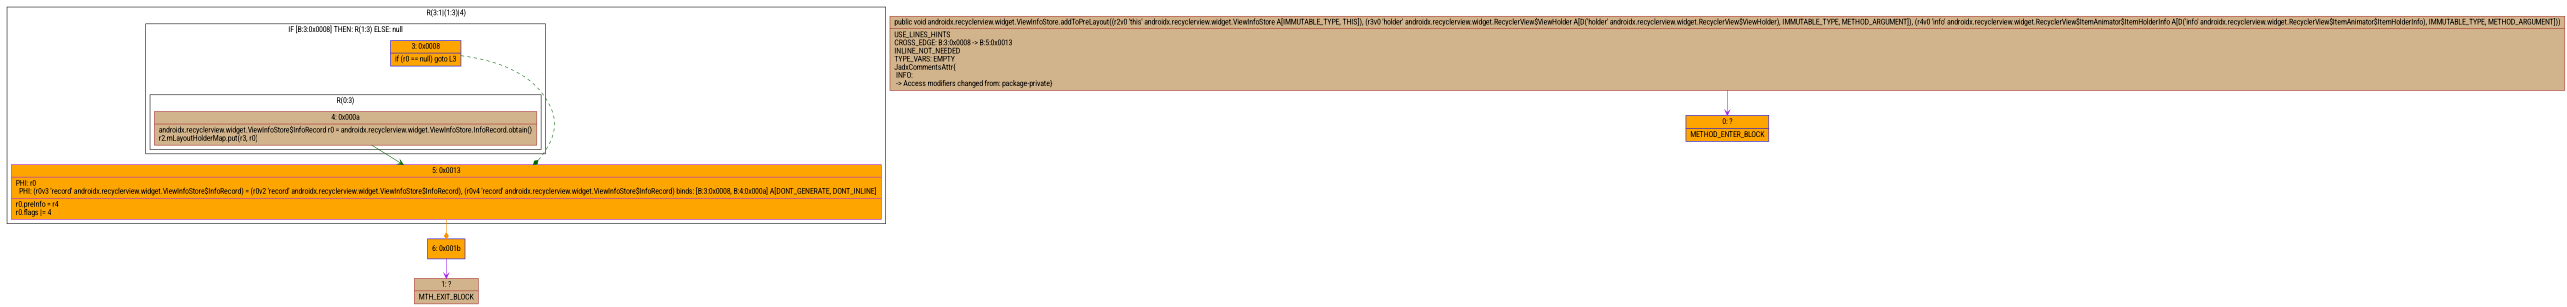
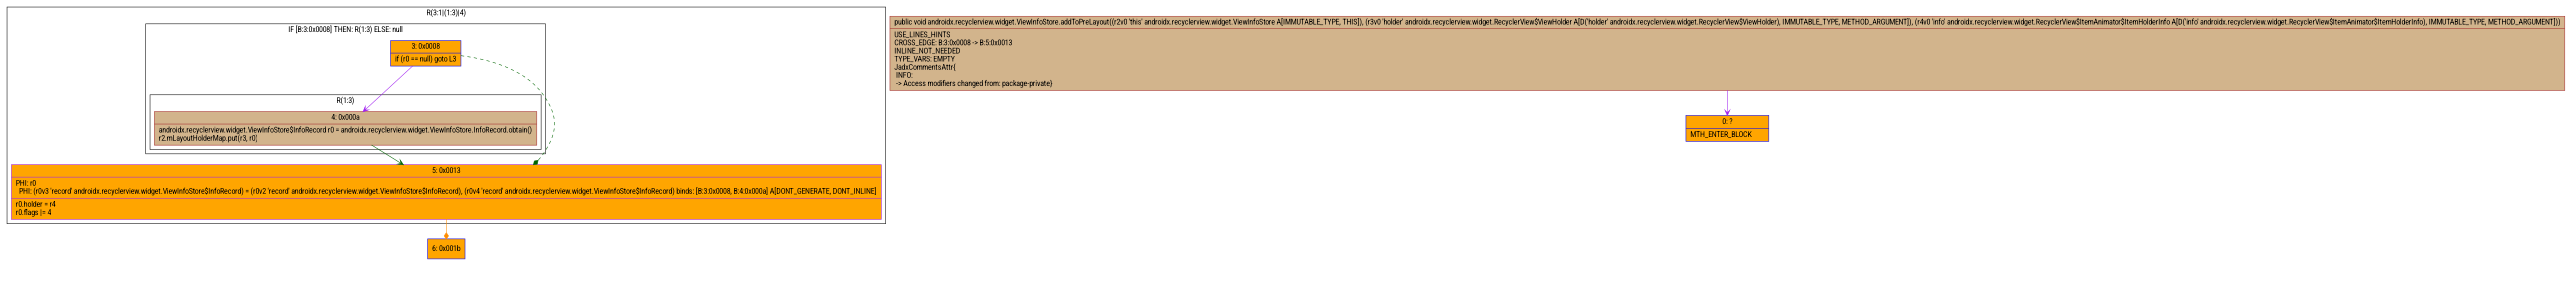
none -> (390, 87)
(346, 101) -> (346, 101)
(1727, 135) -> (1721, 135)
(37, 204) -> (36, 204)
(446, 291) -> none
